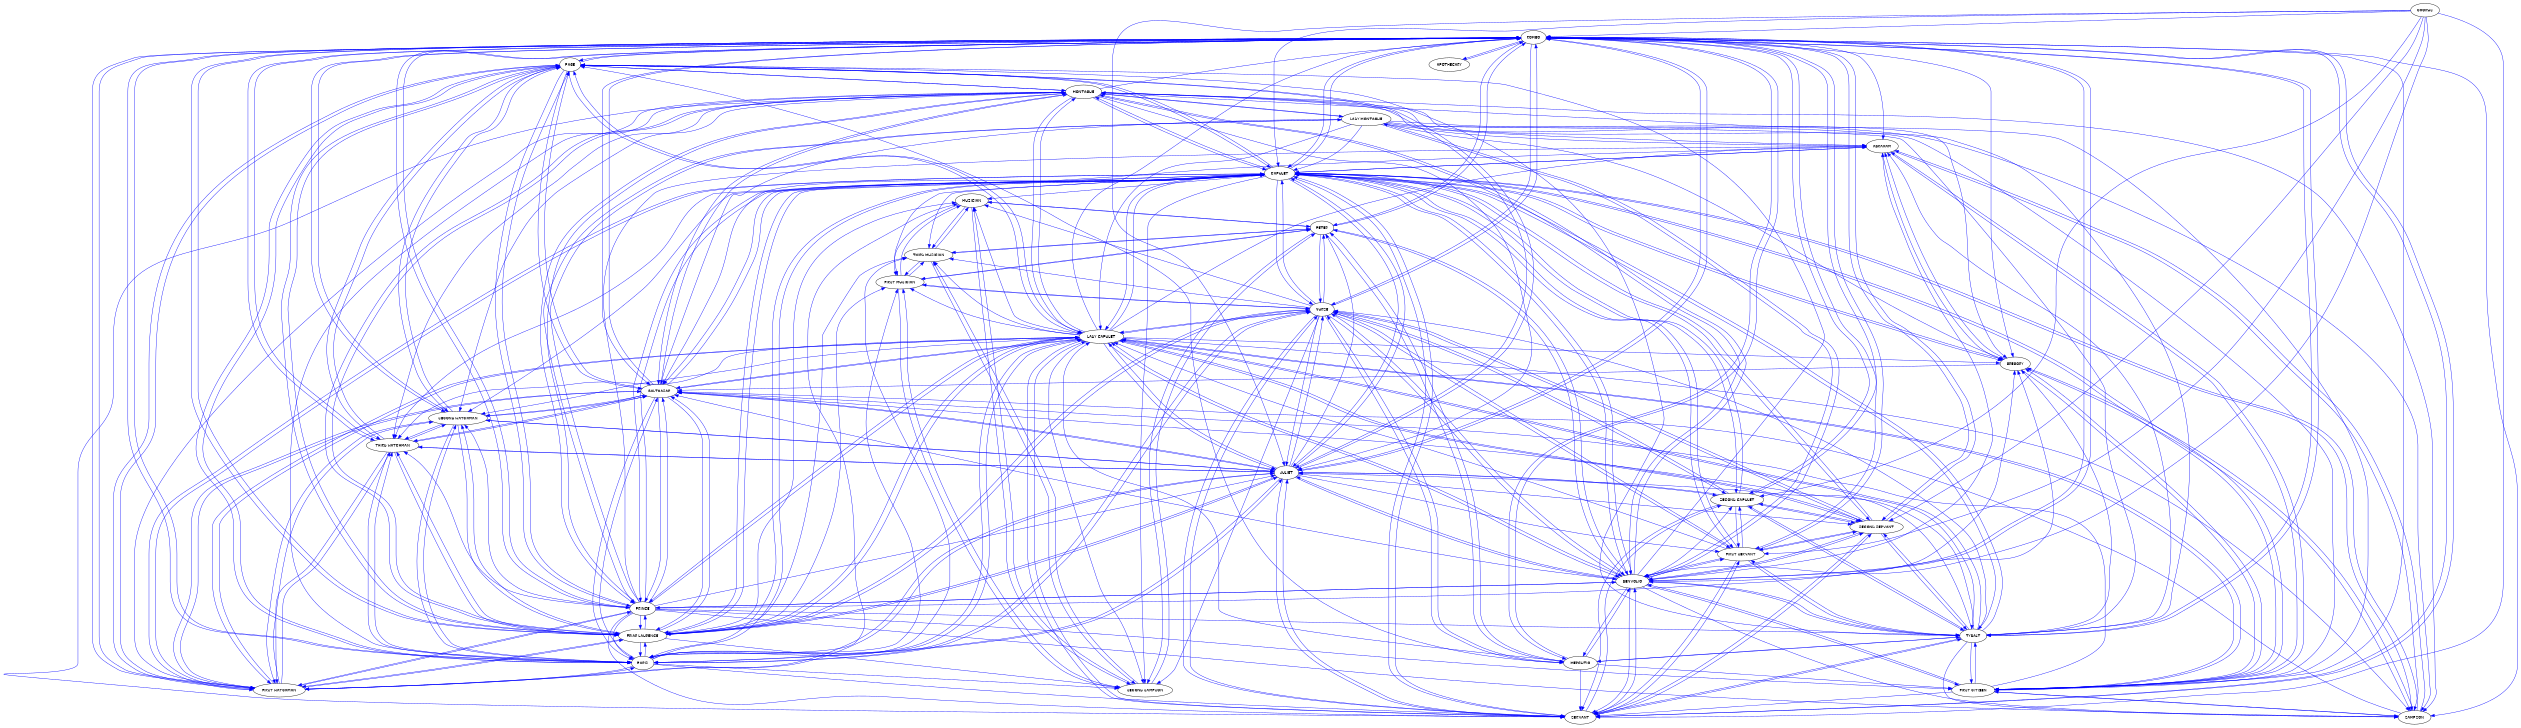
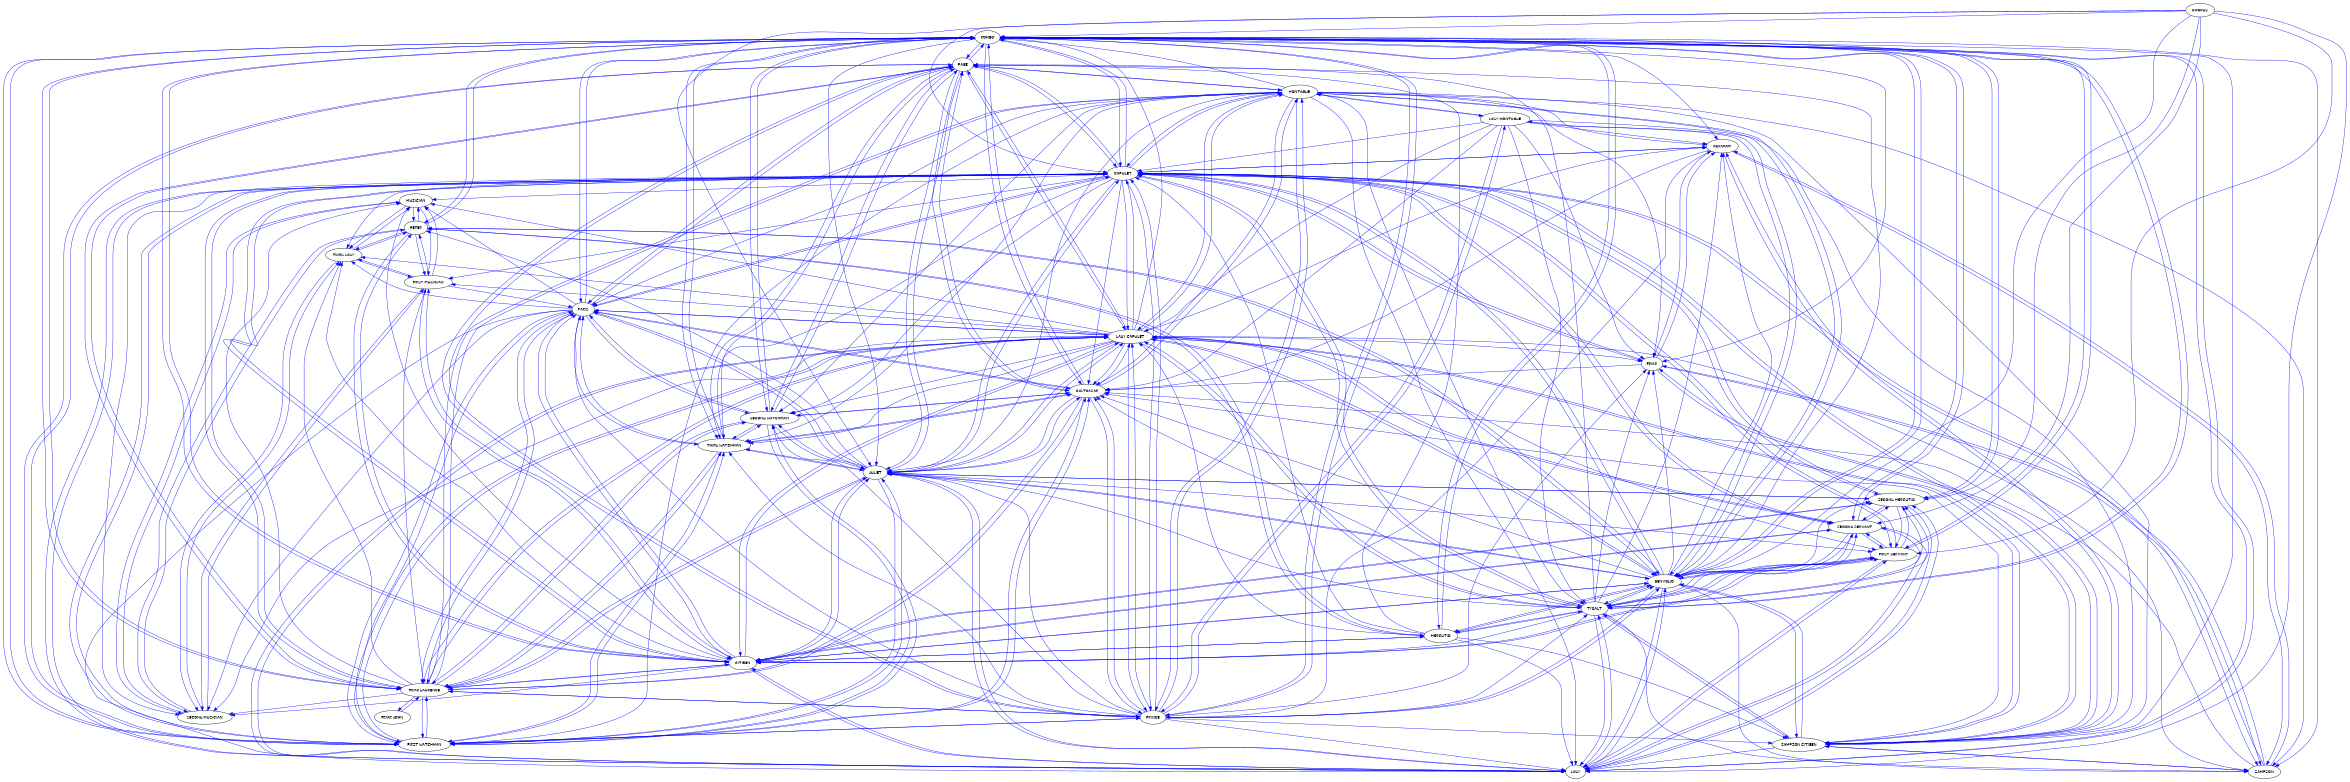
(1449, 65) -> none
(1946, 139) -> (1437, 347)
(2050, 177) -> none
(769, 203) -> (1282, 433)
(929, 255) -> (344, 255)
(1322, 309) -> (743, 663)
(1671, 316) -> none
(2015, 364) -> (1652, 364)
(1437, 452) -> (1513, 434)
(1573, 499) -> none
(1737, 500) -> (1896, 500)
(920, 589) -> (509, 296)
(1524, 686) -> none
(1145, 690) -> (205, 717)
(1973, 690) -> (1799, 745)
none -> (393, 717)
(1580, 717) -> (1576, 772)
